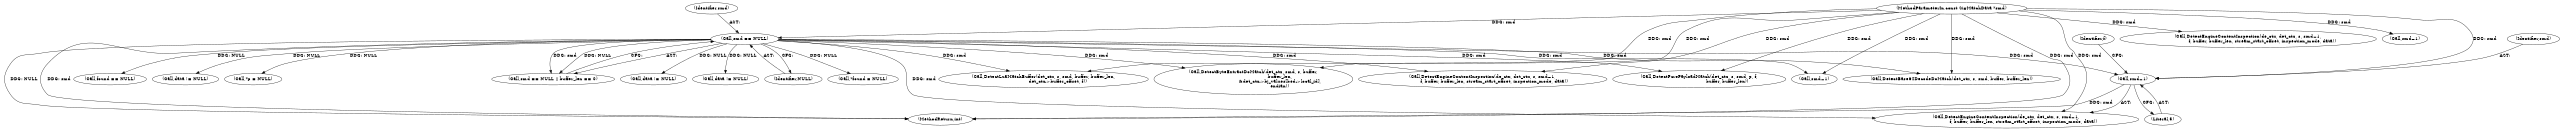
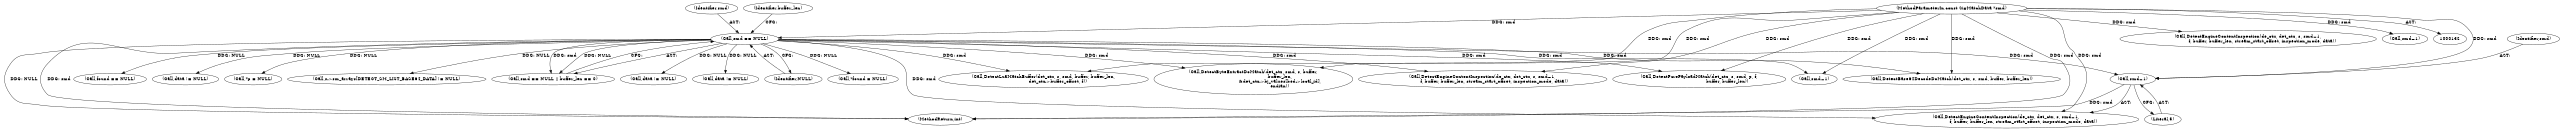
none -> (778, 8)
(2093, 39) -> none
none -> (2450, 39)
none -> (387, 79)
